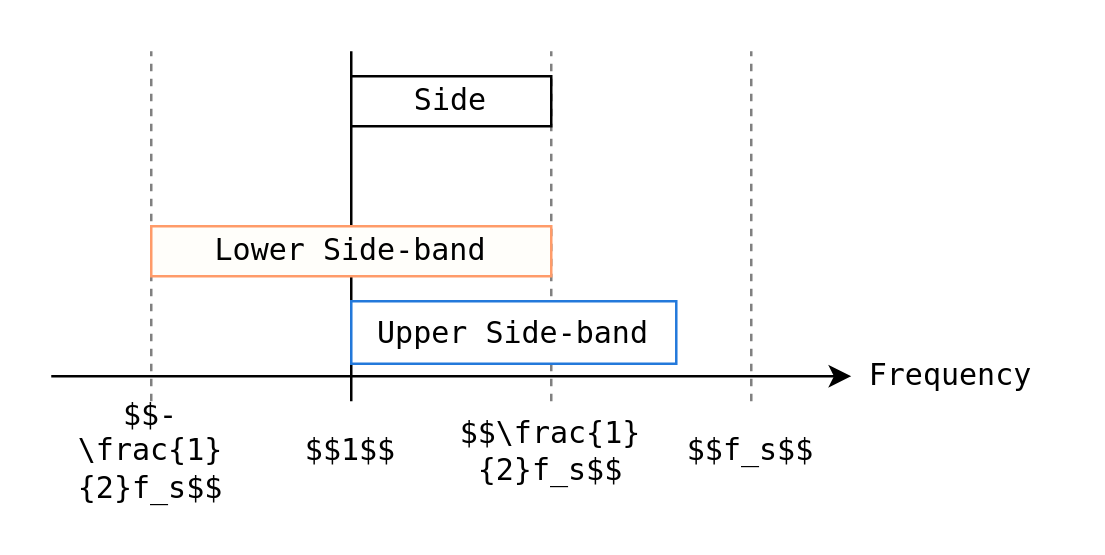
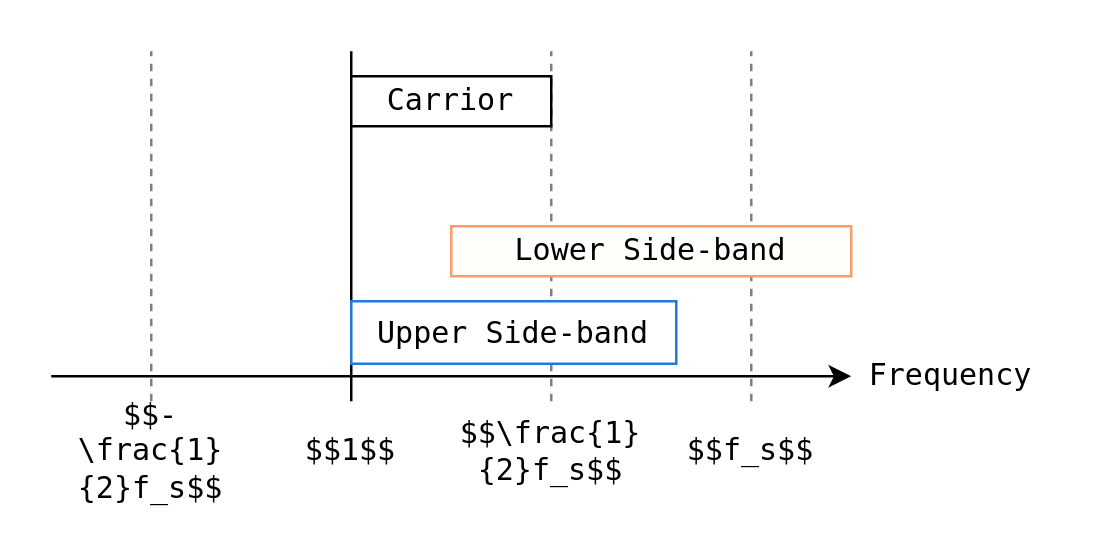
(451, 101) -> (451, 101)
(351, 251) -> (651, 251)
